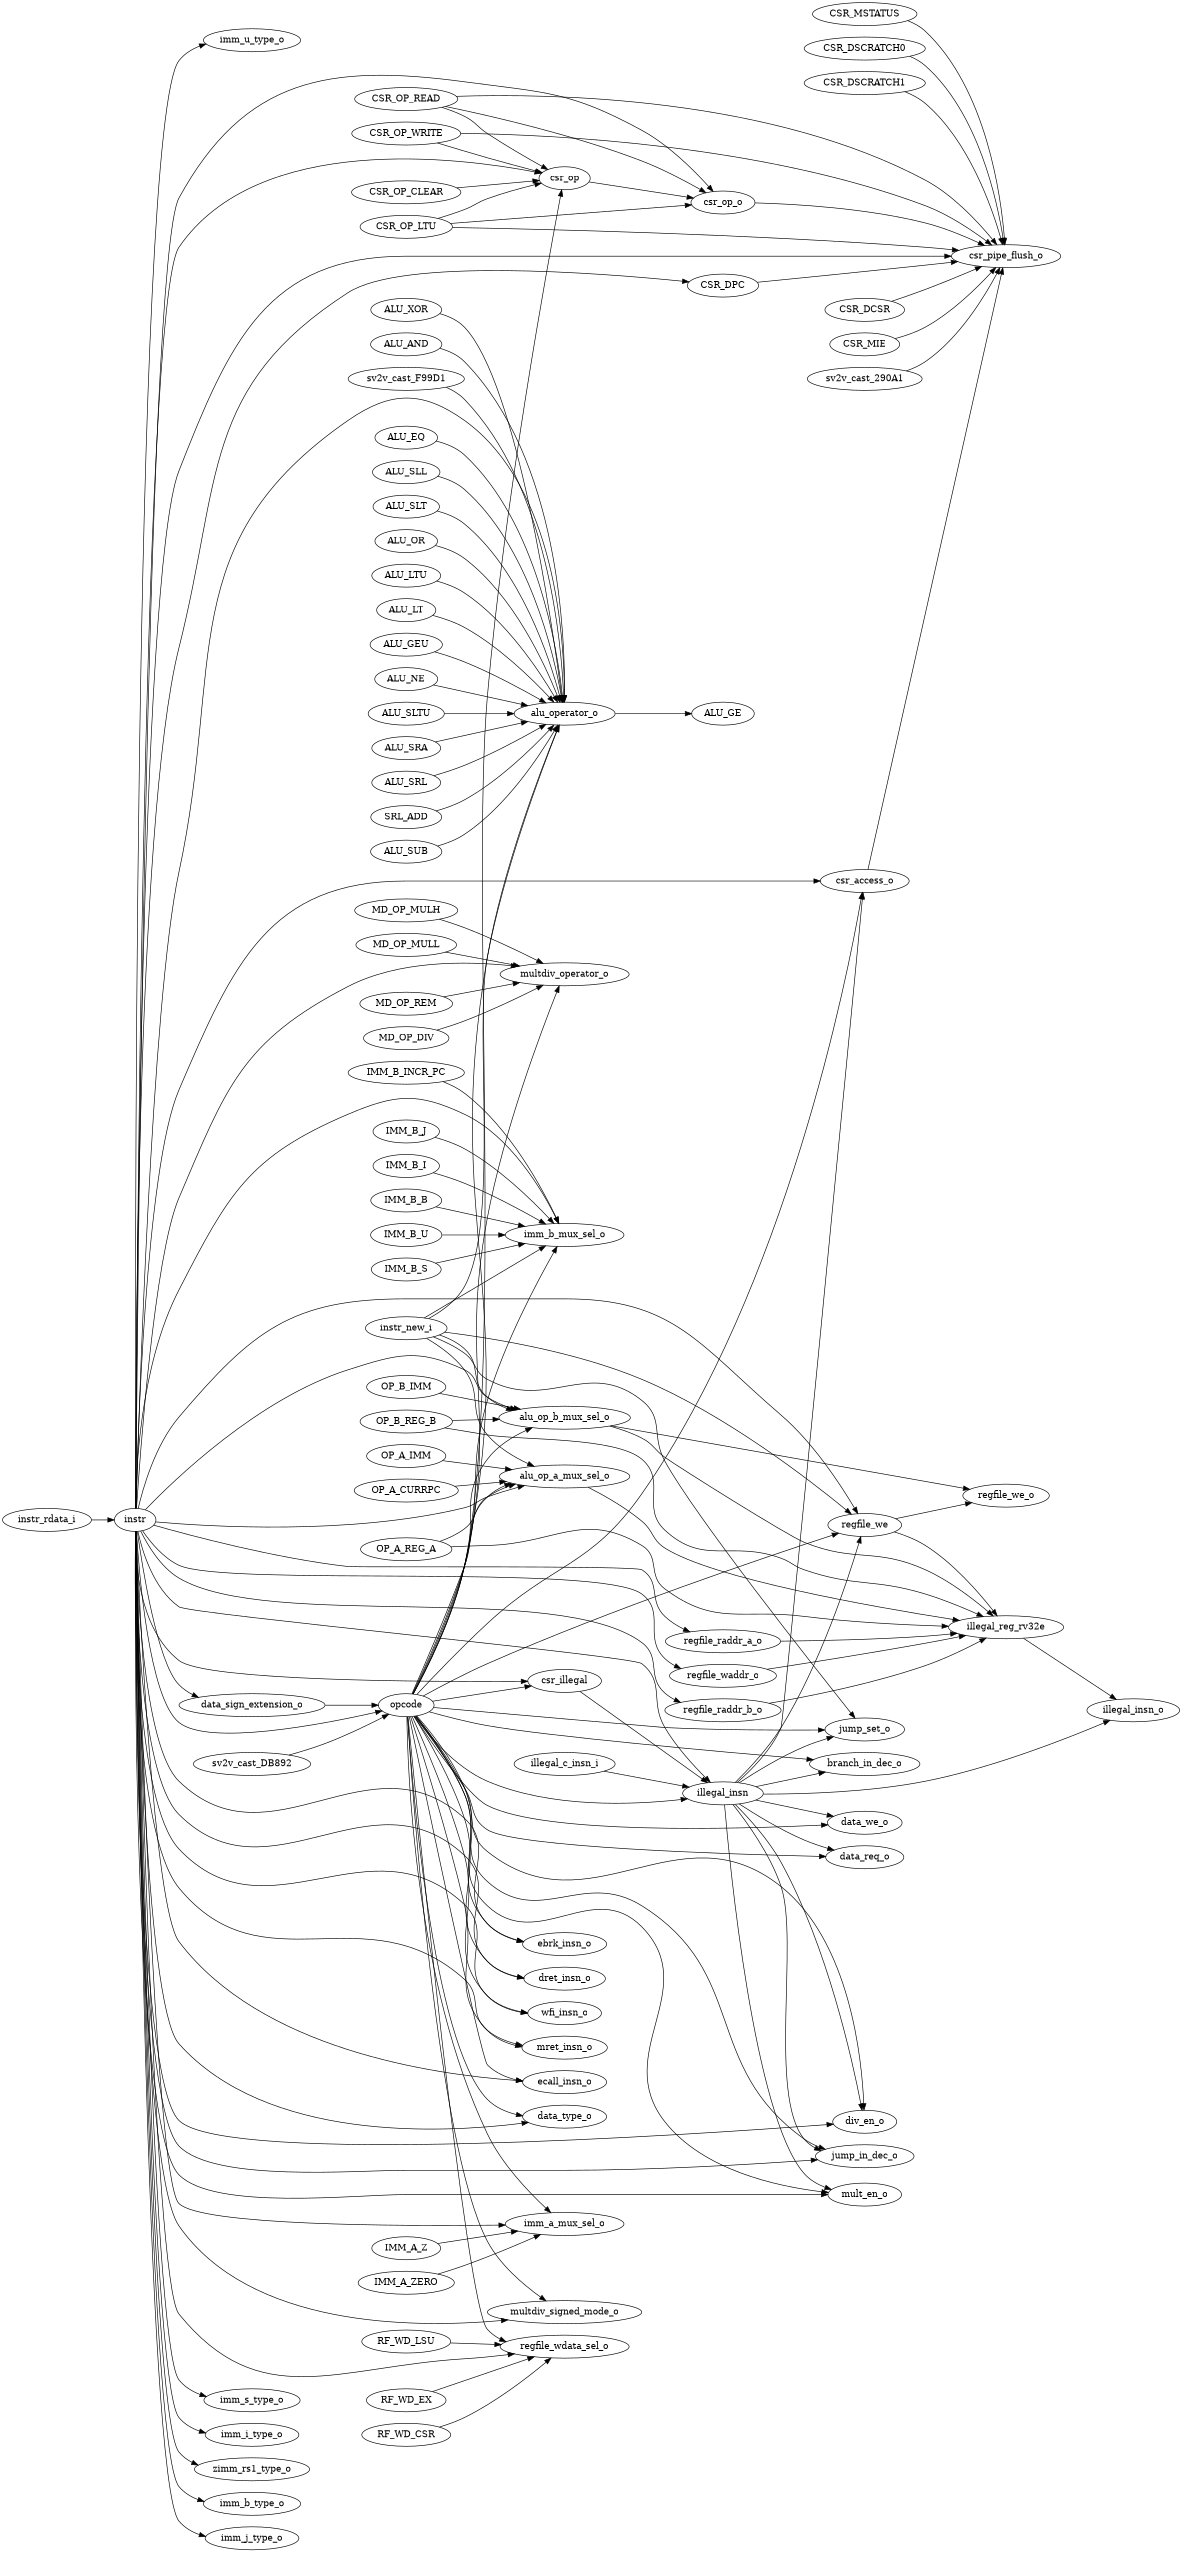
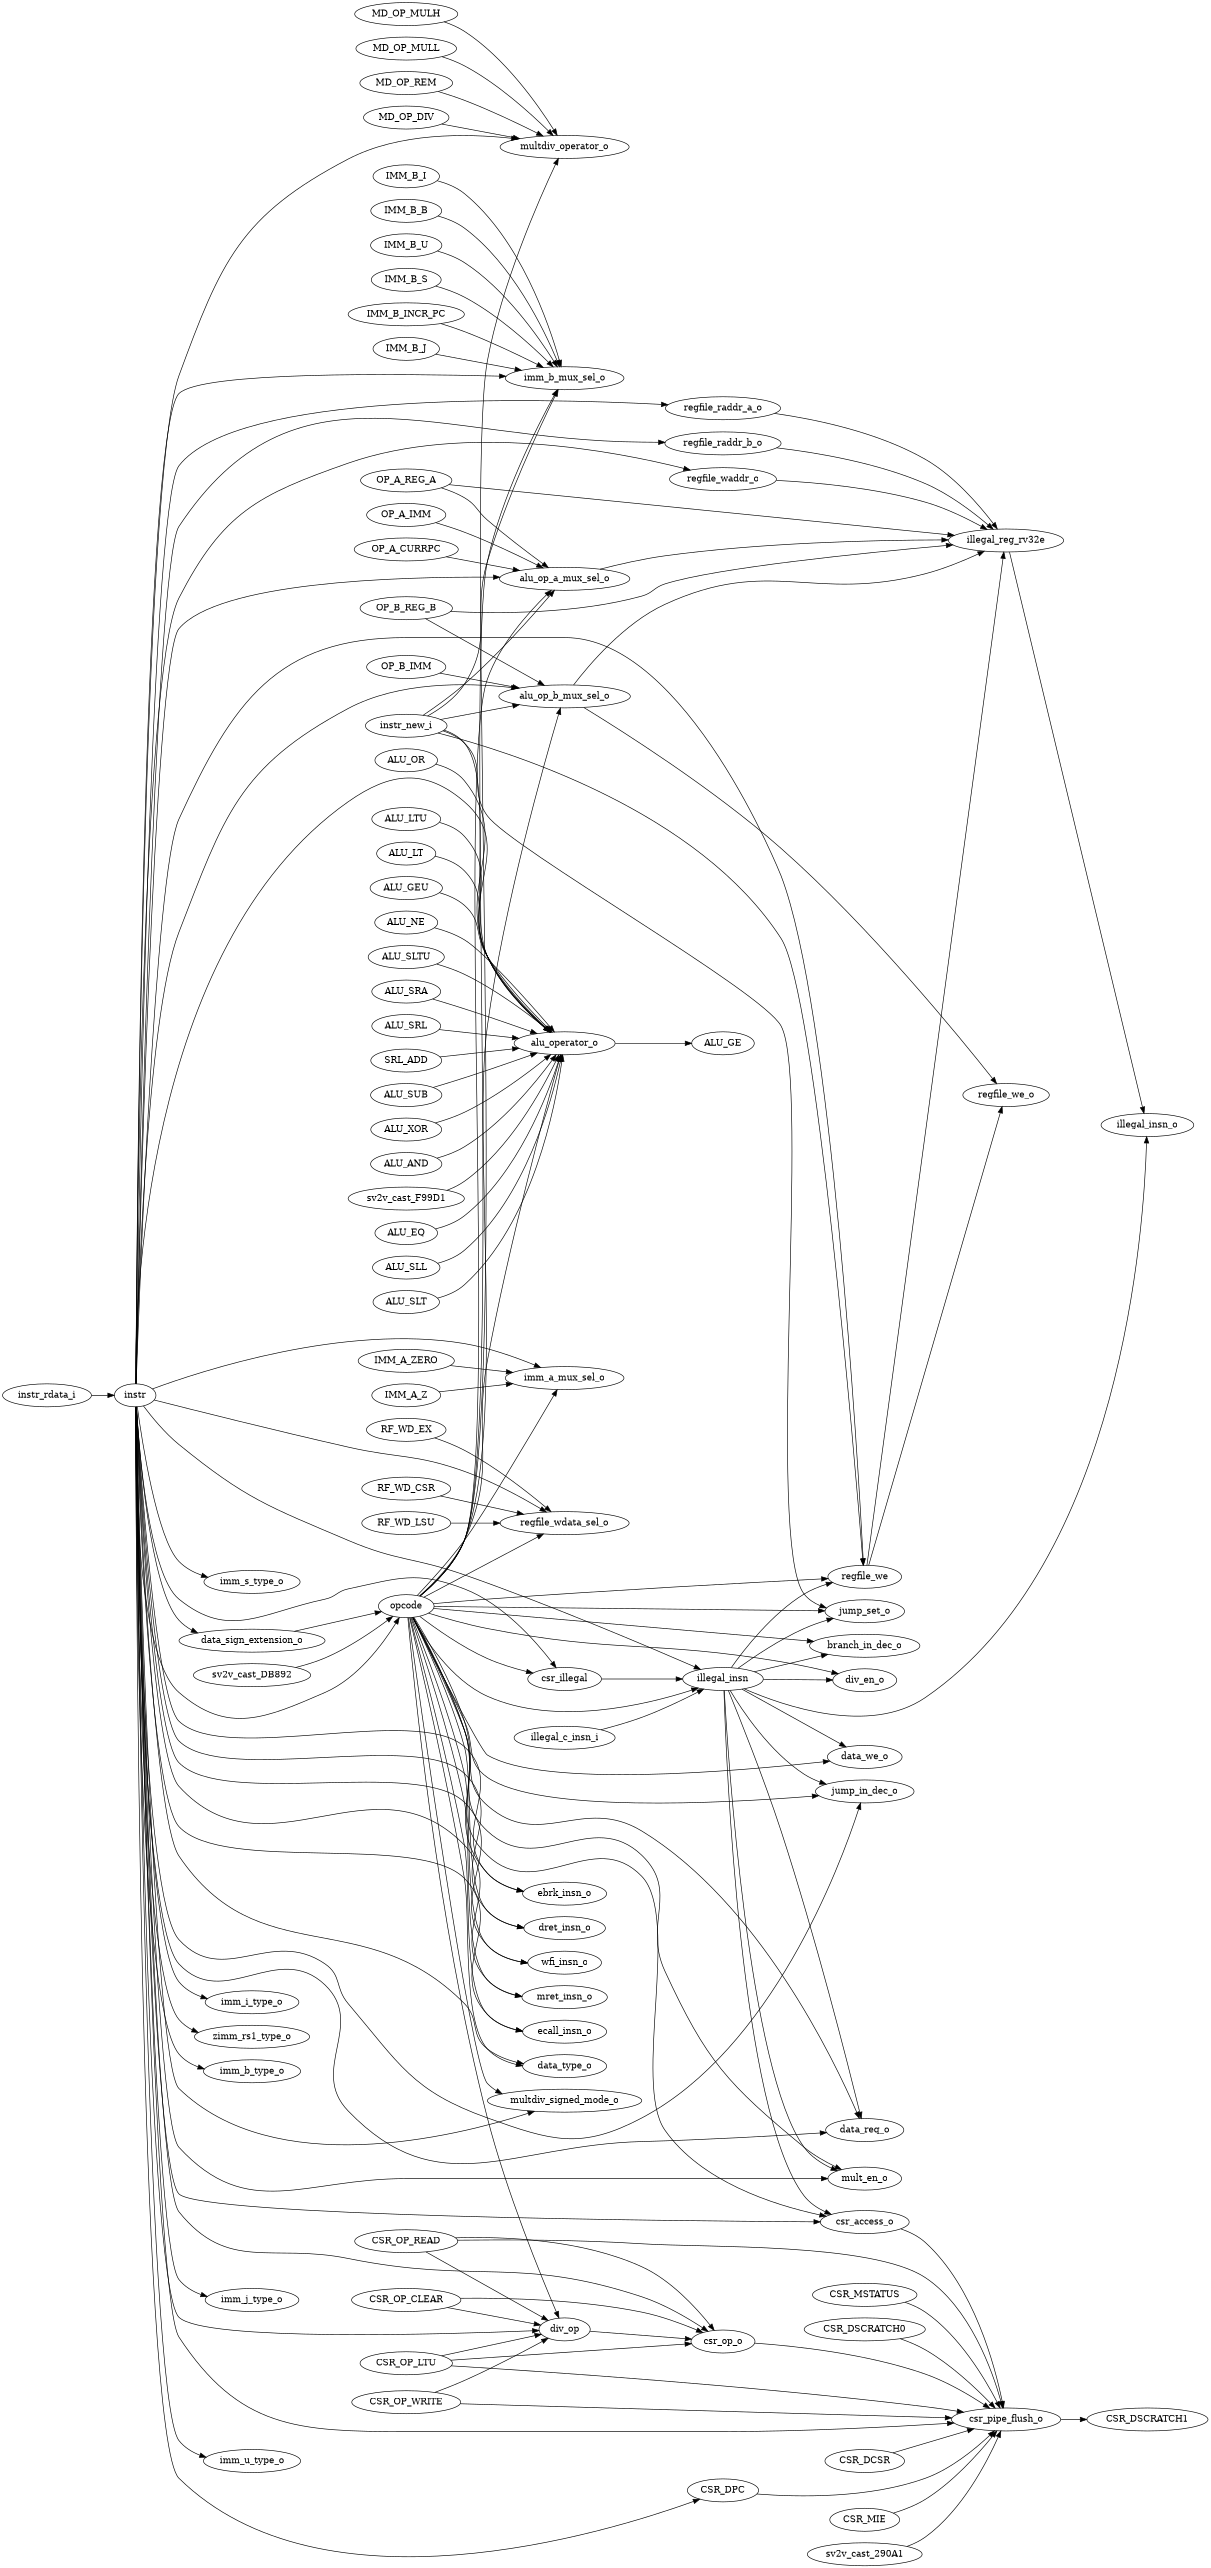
(966, 155) -> (1071, 2419)
(565, 178) -> (565, 2329)
(206, 2131) -> (282, 1970)
none -> (580, 2303)
